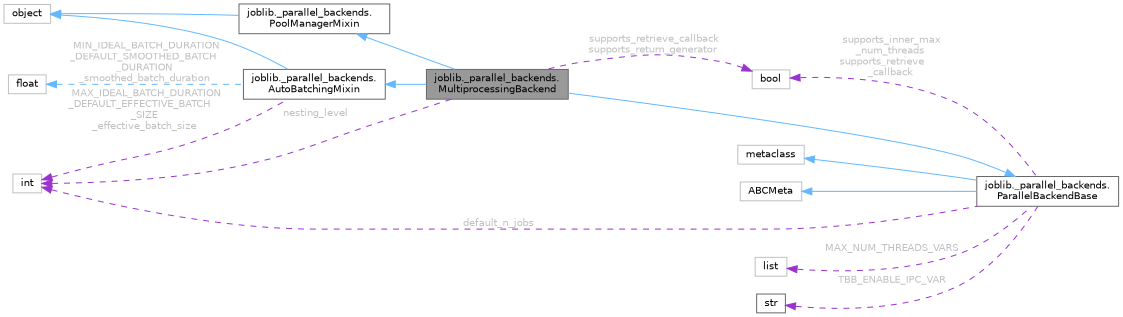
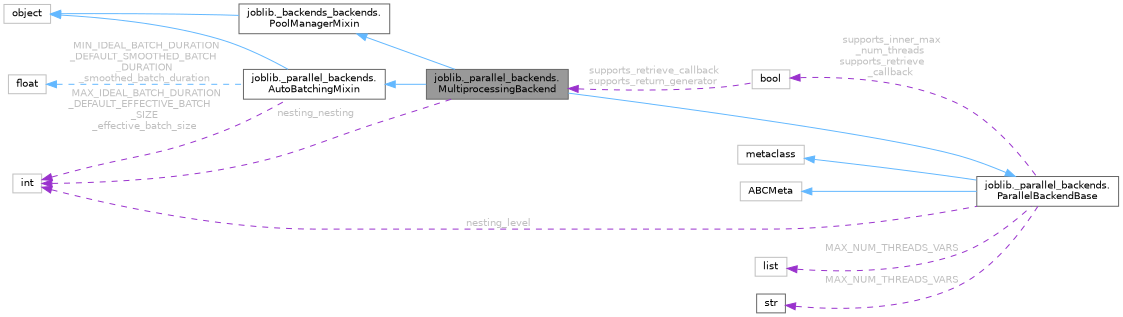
(314, 19) -> (314, 19)
(645, 55) -> (665, 90)
(314, 114) -> (314, 114)
(497, 224) -> (497, 224)
(891, 280) -> (891, 280)
